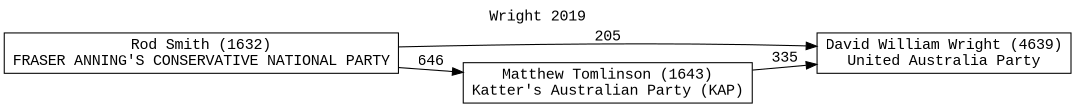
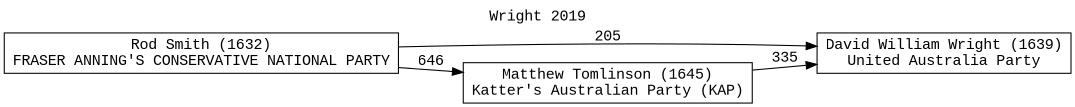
(944, 53) -> (944, 53)
(608, 83) -> (608, 83)
